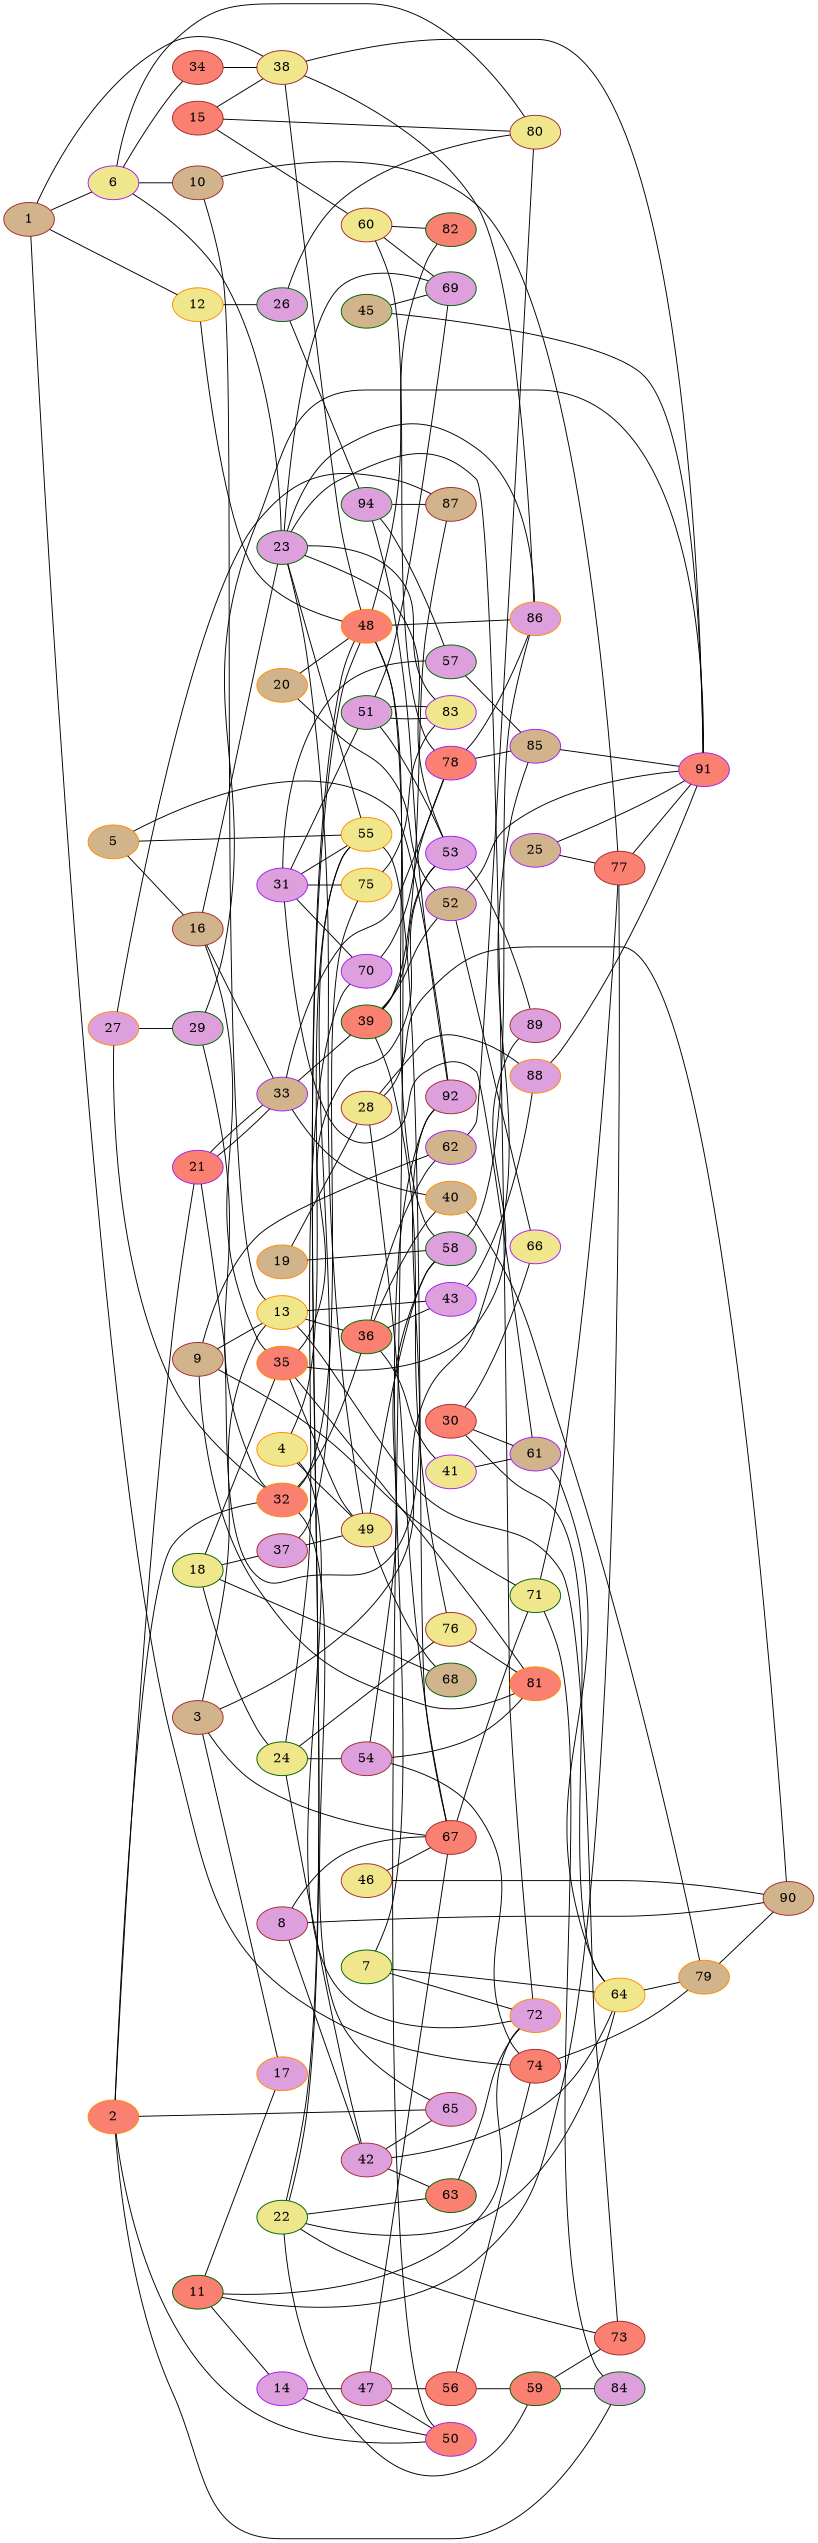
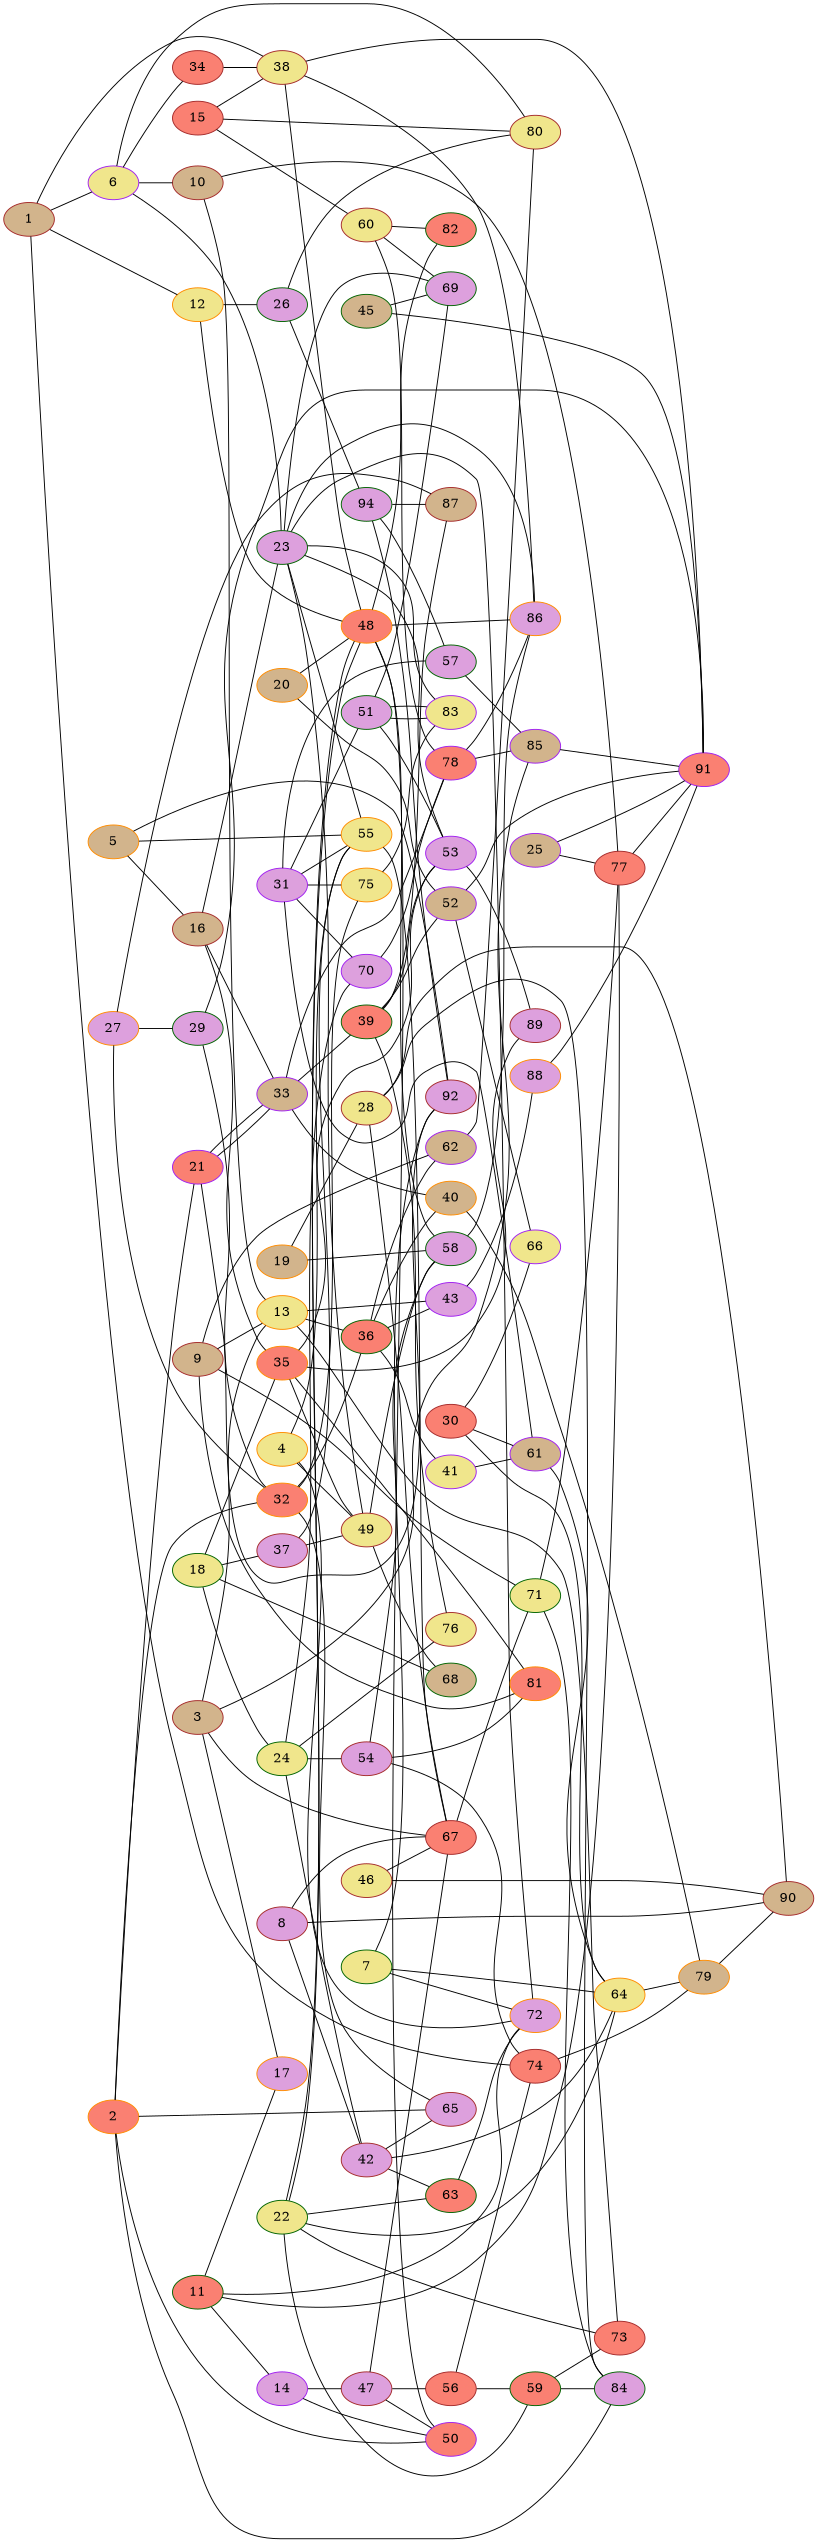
(432, 1038) -> (587, 1489)
(493, 1657) -> none
